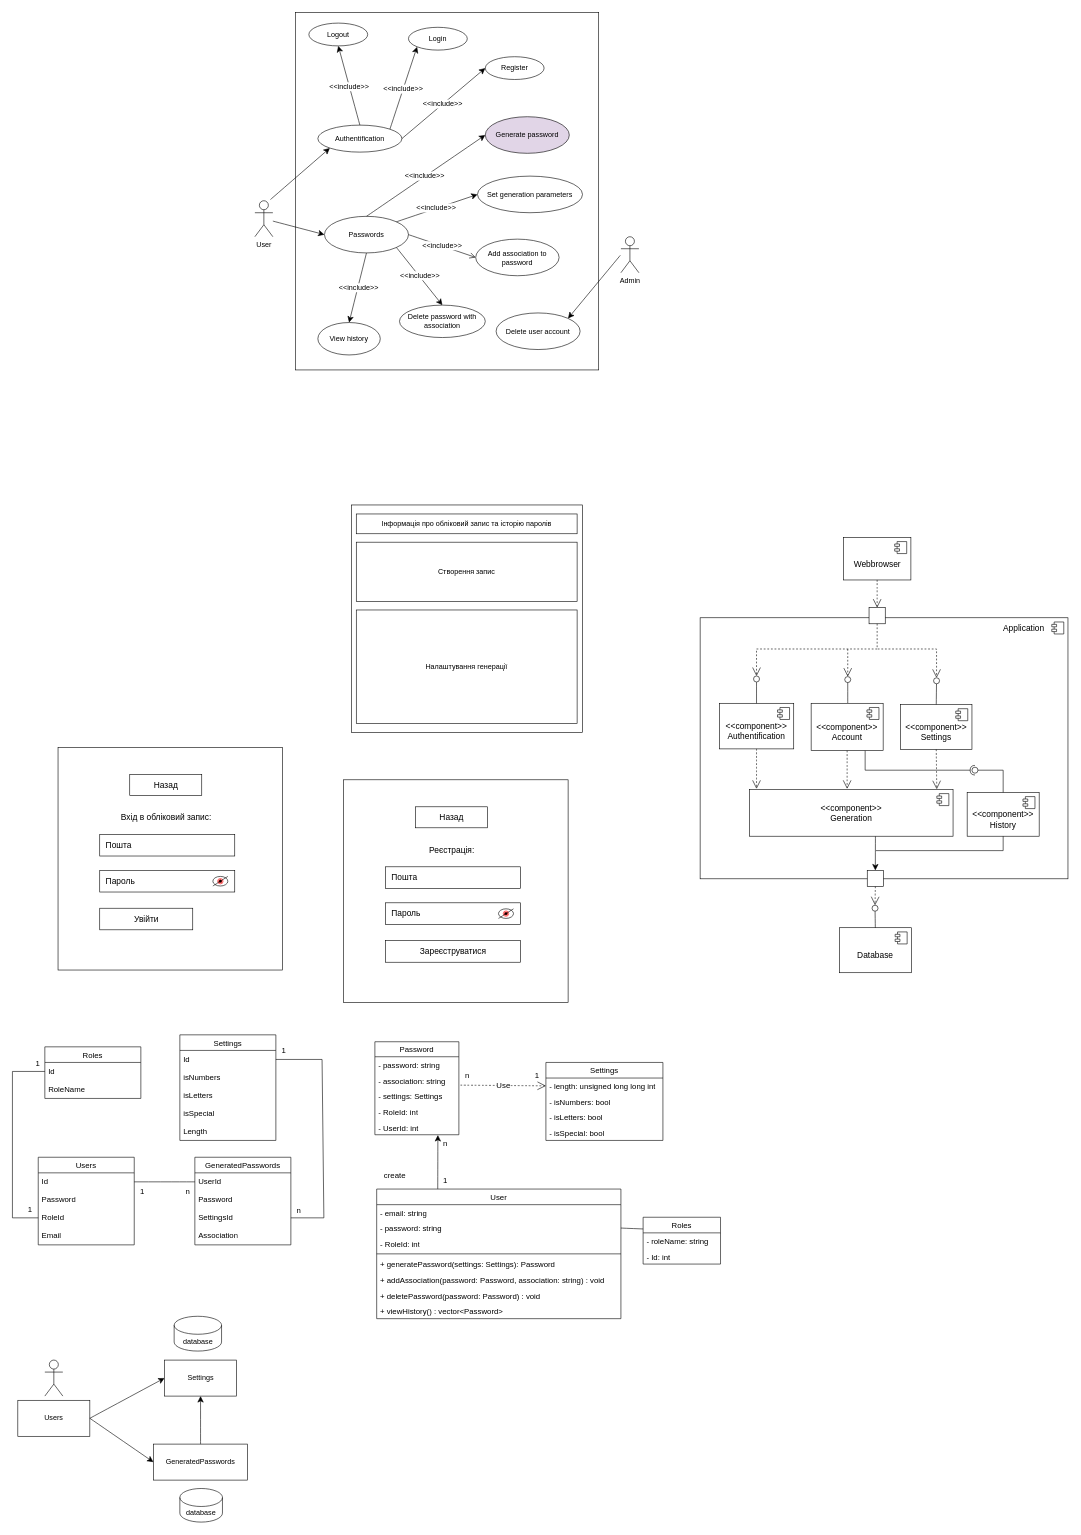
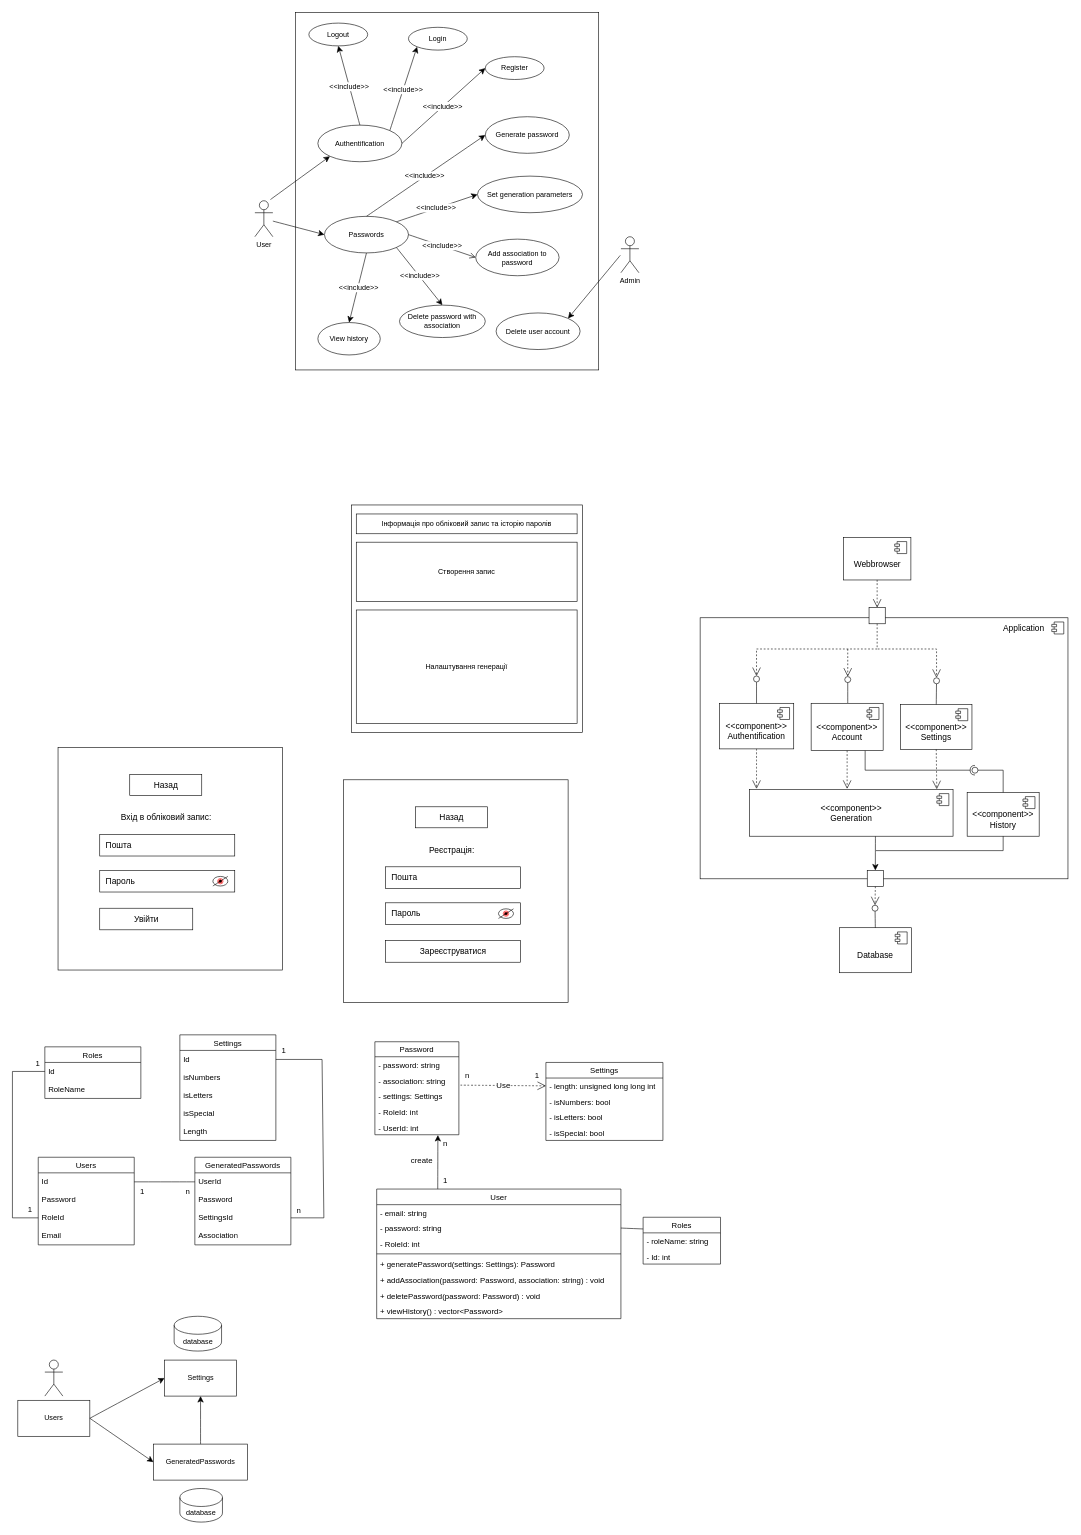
(527, 135) -> (527, 135)
(360, 139) -> (360, 143)
(394, 1175) -> (421, 1160)
